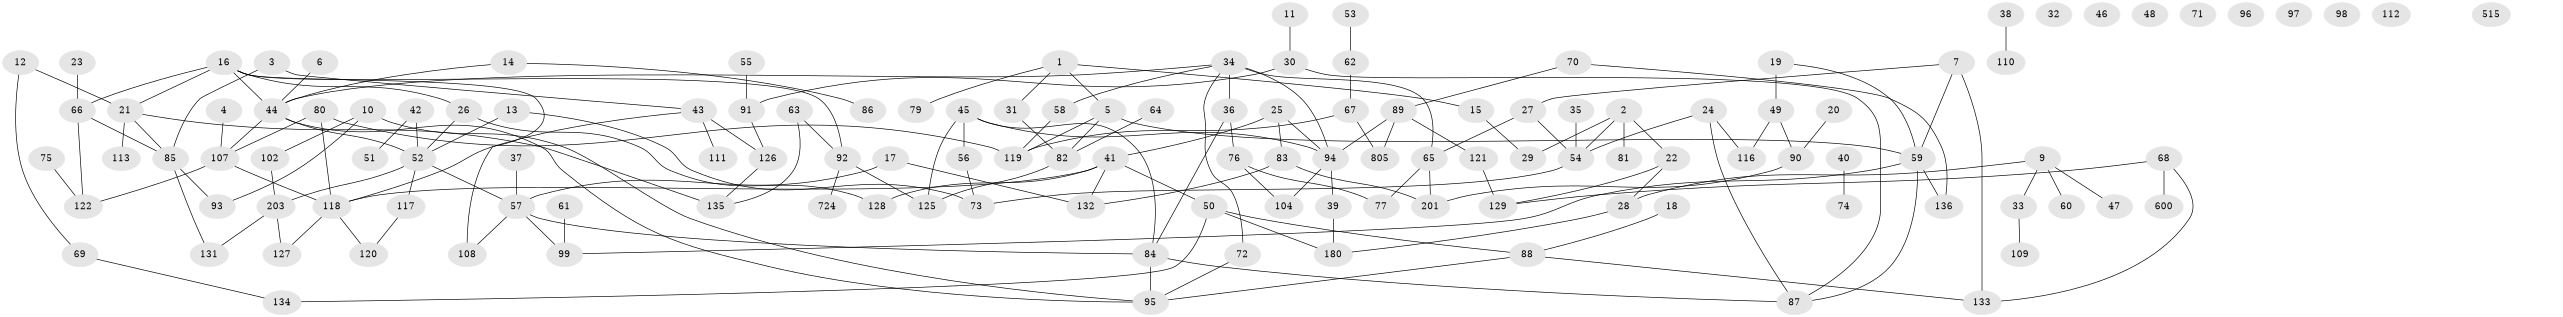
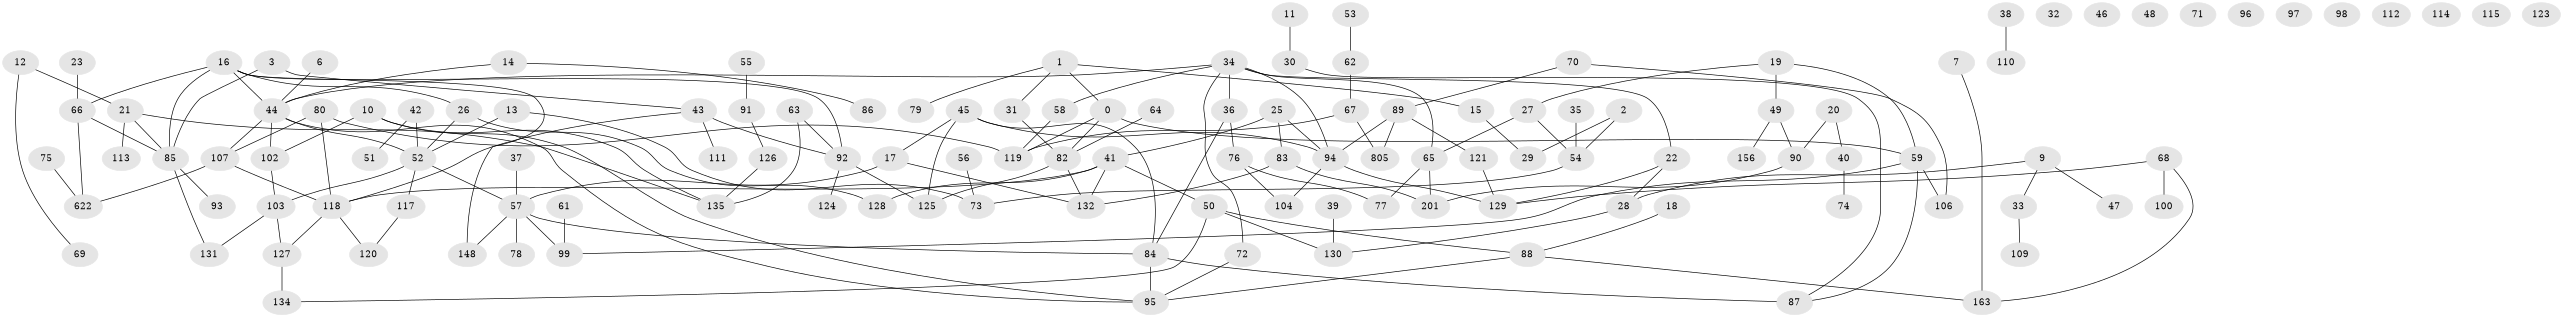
none -> (2441, 15)
(2491, 15) -> (2491, 15)
none -> (2541, 15)
(1017, 82) -> none
(1700, 84) -> (1622, 82)
(175, 87) -> (177, 101)
(224, 111) -> none
(1108, 111) -> (1108, 111)
(1709, 111) -> none
(1937, 111) -> none
(733, 135) -> (769, 138)
(964, 135) -> (931, 132)
(1648, 135) -> (1520, 82)
none -> (1839, 135)
none -> (271, 139)
(1624, 159) -> none
(1747, 159) -> (1747, 159)
(300, 168) -> (614, 147)
none -> (1074, 183)
(1332, 183) -> (1395, 182)
(83, 207) -> (83, 207)
(276, 207) -> (276, 207)
(827, 207) -> (827, 207)
(1944, 207) -> (1944, 207)
(2067, 207) -> none
(2164, 207) -> (2164, 207)
(467, 255) -> (467, 255)
none -> (517, 255)
(1333, 255) -> (1333, 255)
(181, 279) -> (282, 279)
(1982, 303) -> (1982, 303)
